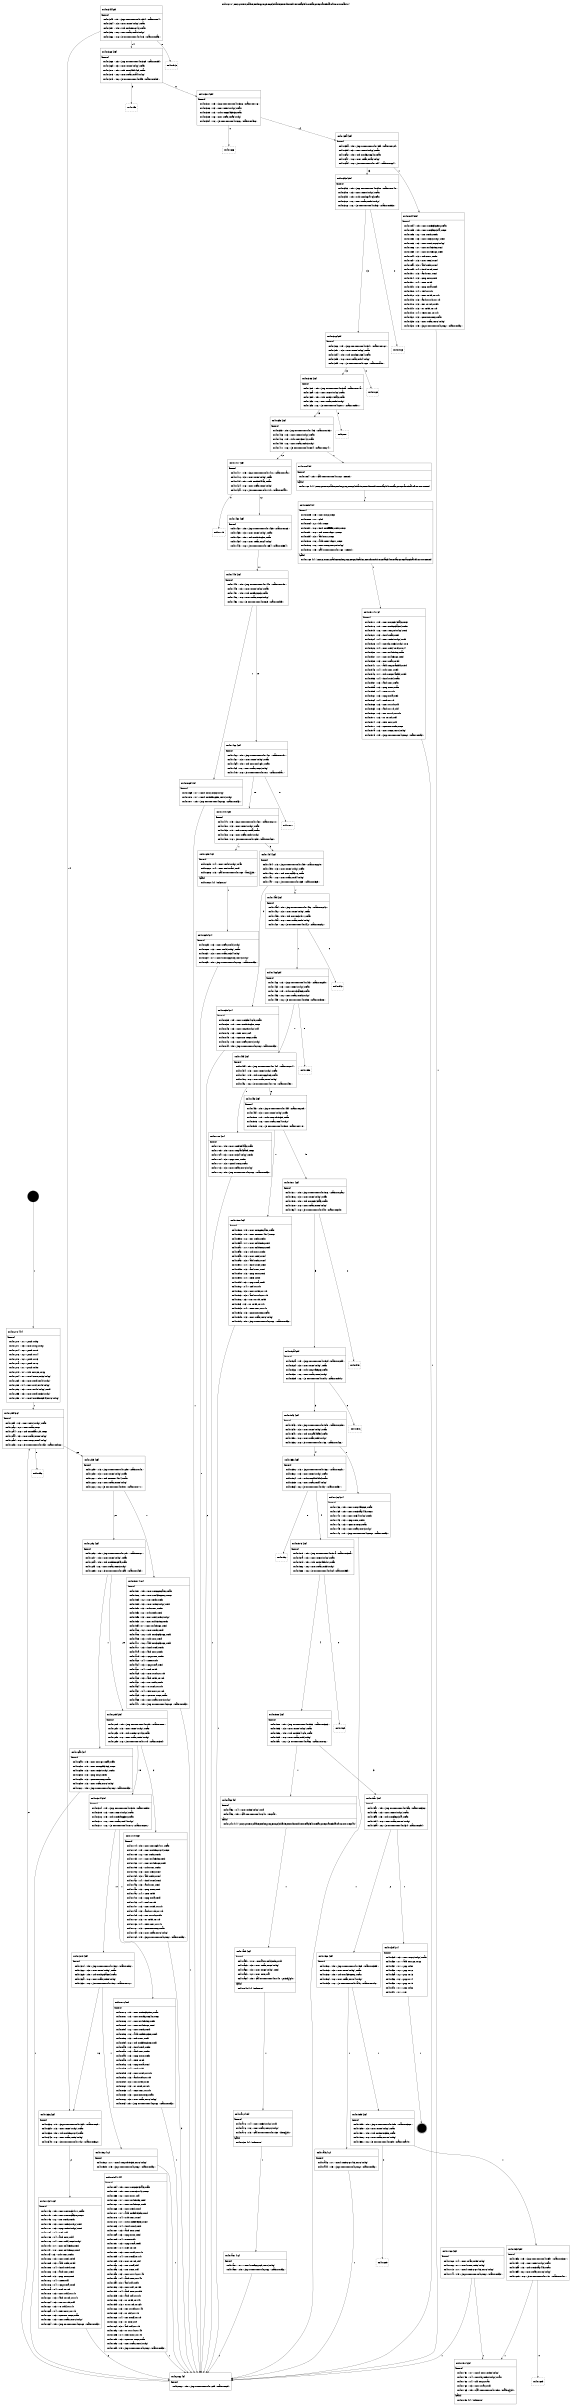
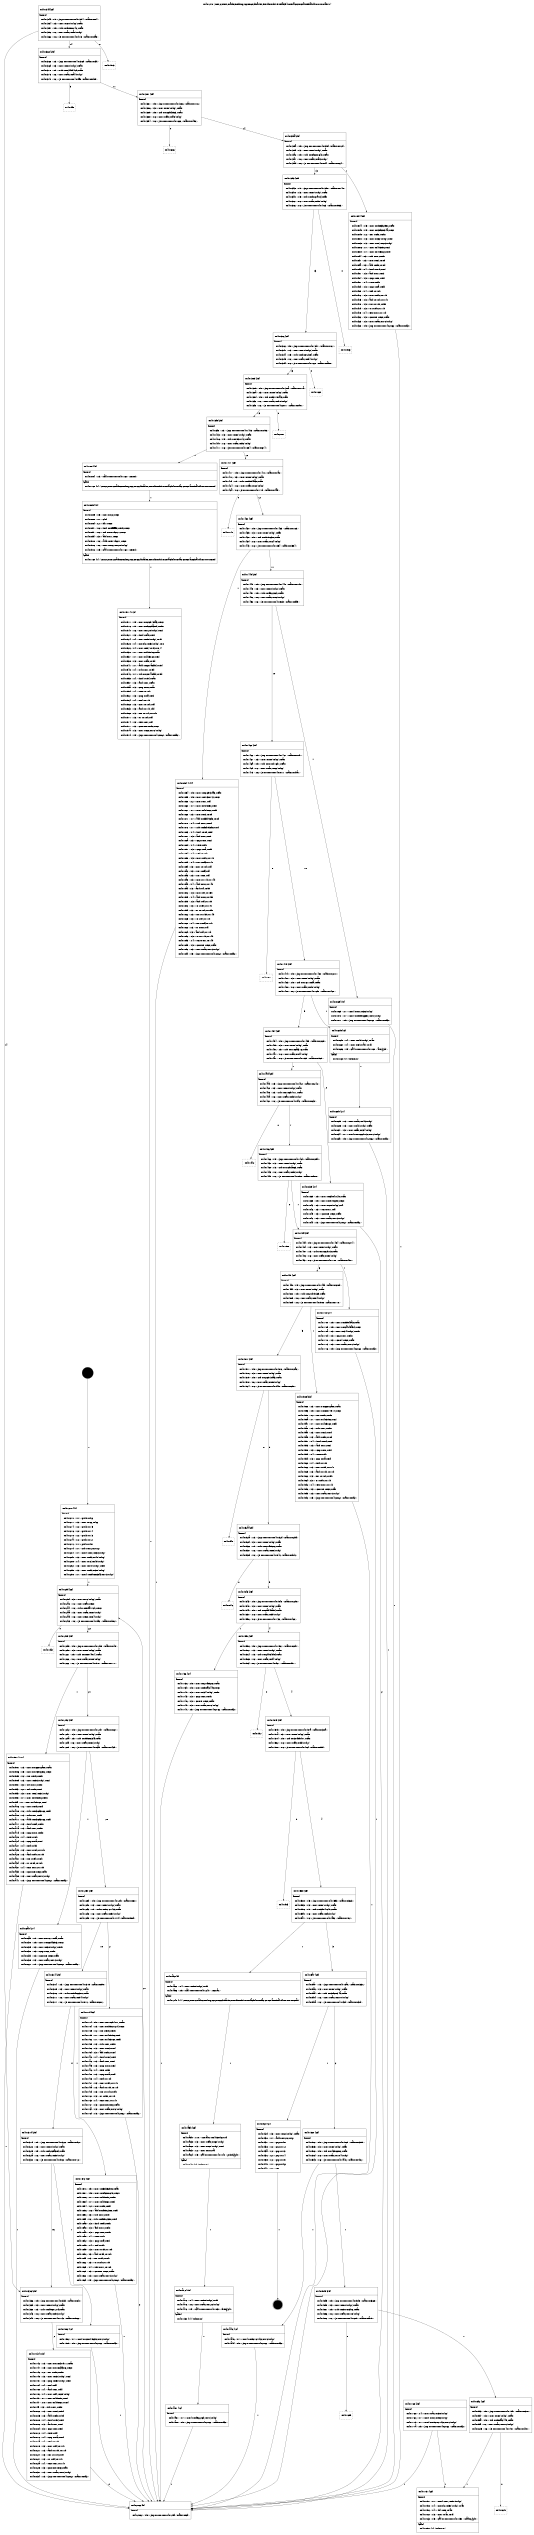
none -> (212, 660)
